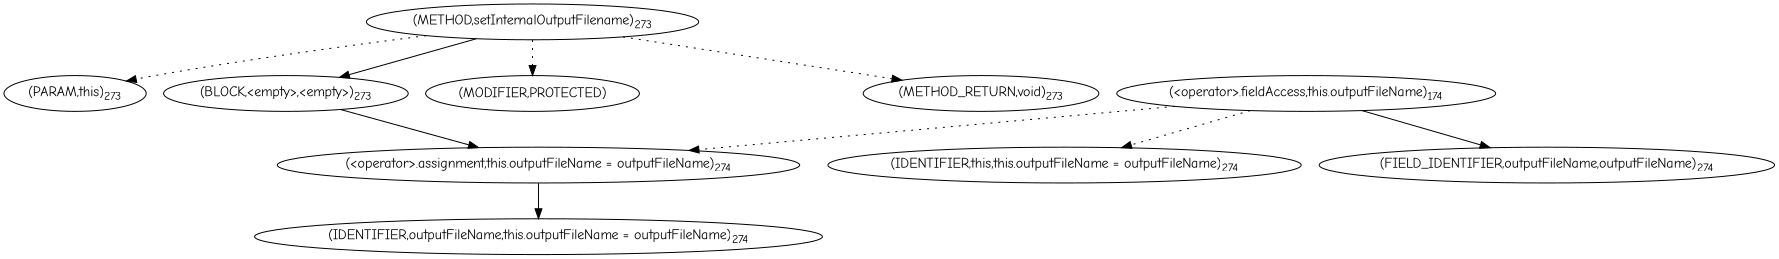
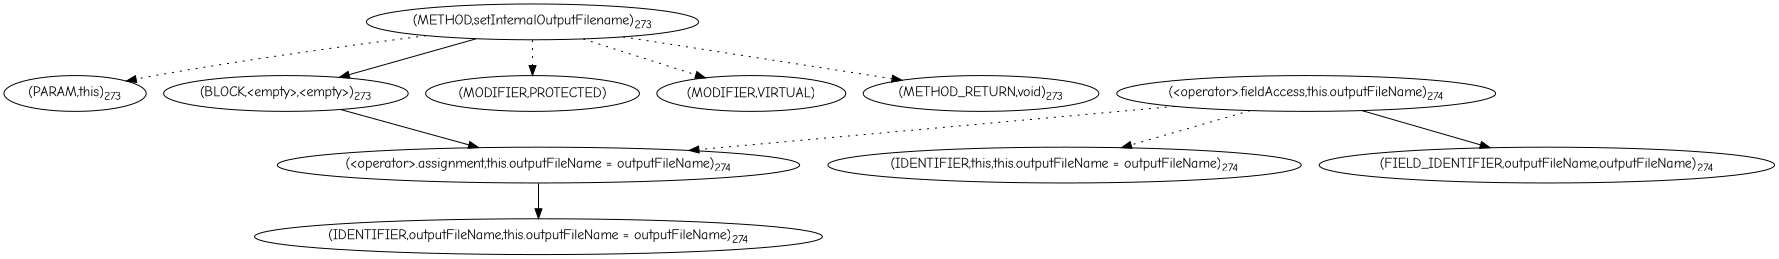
(1435, 92) -> (1435, 92)
none -> (751, 93)
